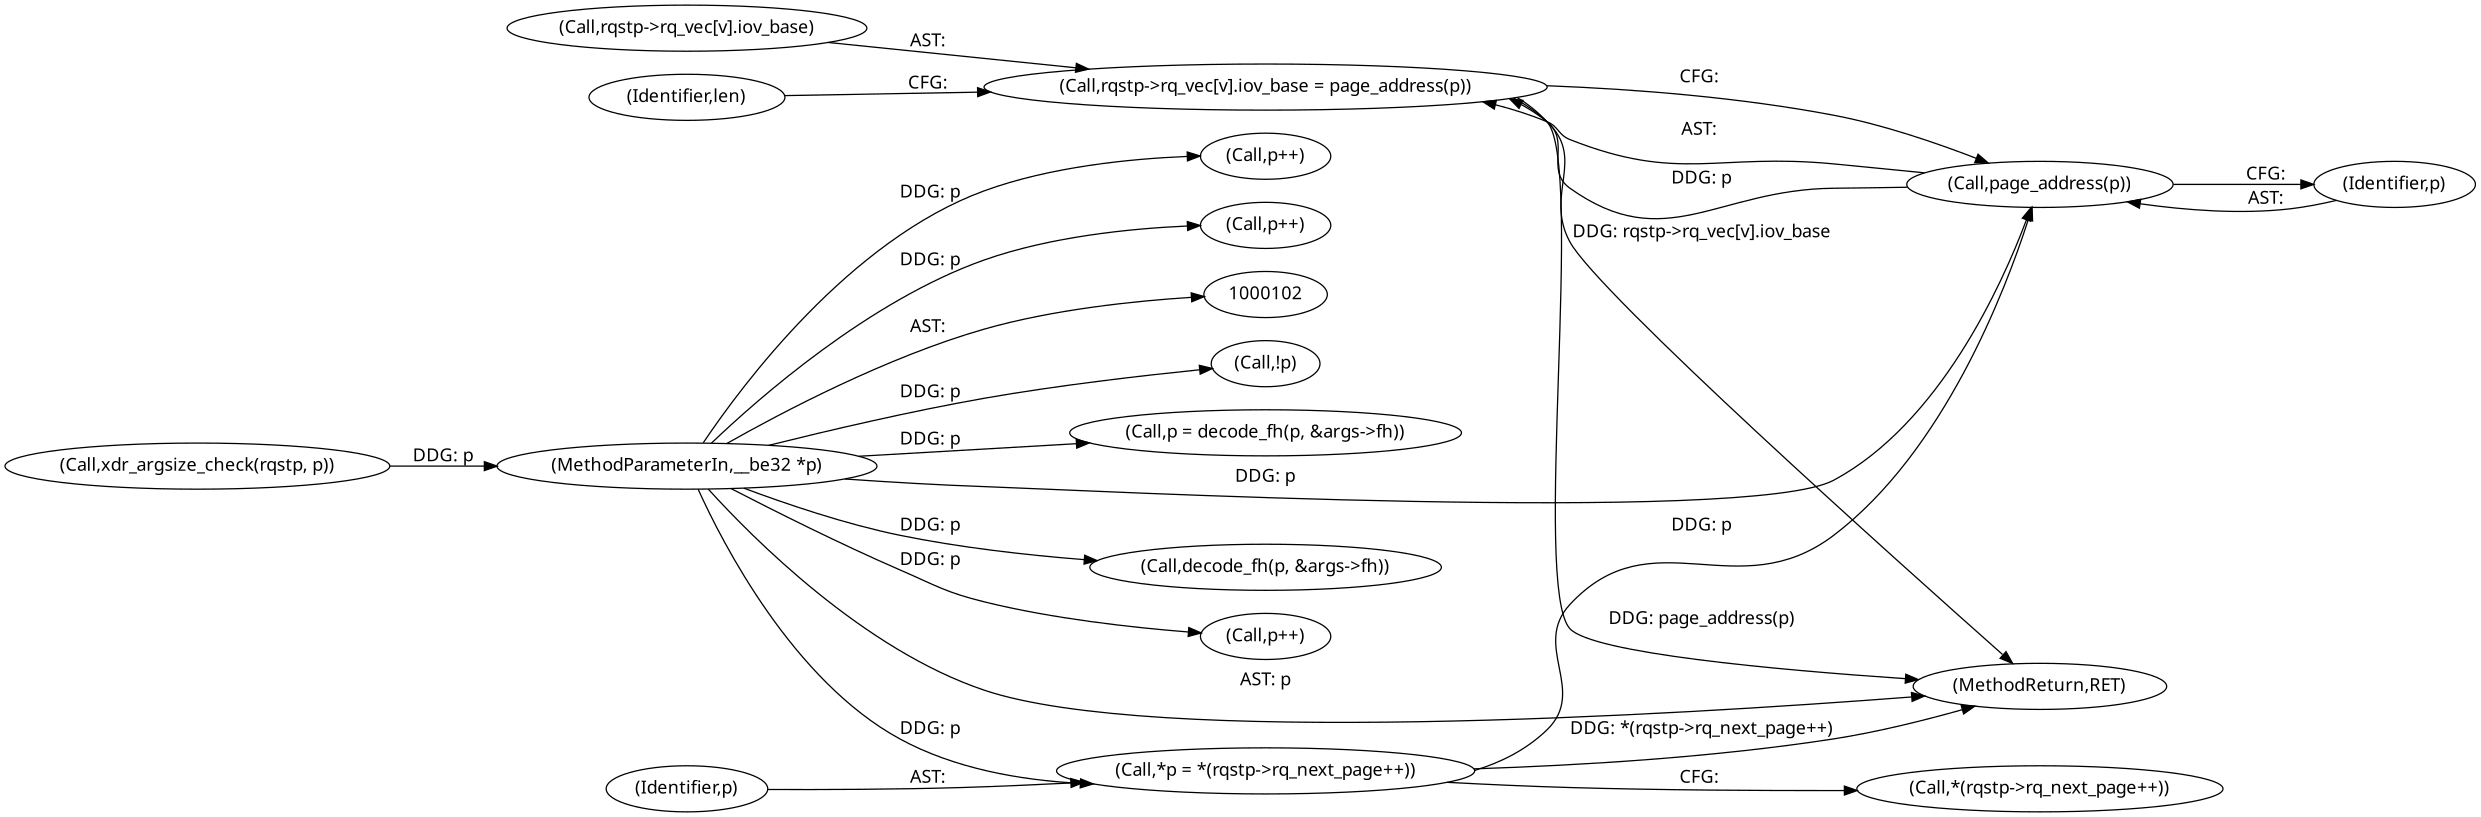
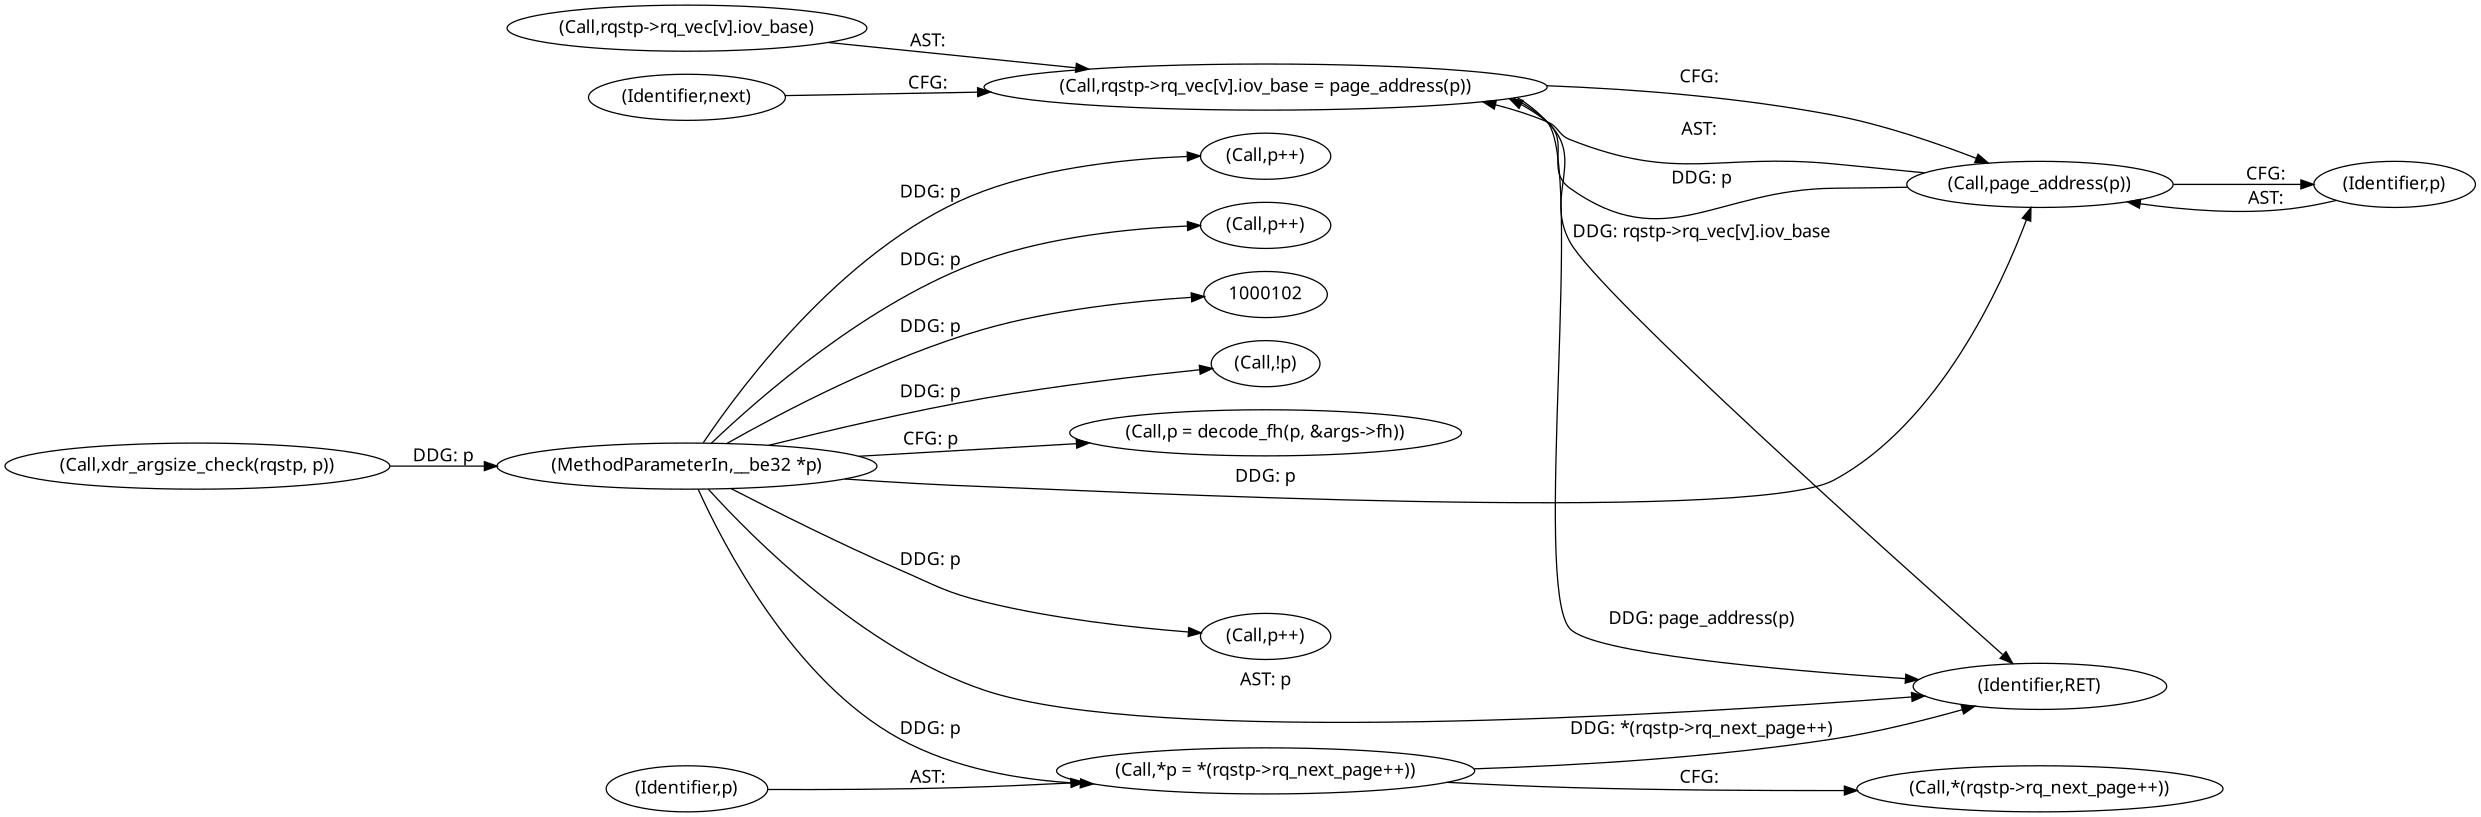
(687, 97) -> (687, 97)
(931, 327) -> (931, 327)
(931, 440) -> (931, 440)
(1778, 561) -> none
(1266, 567) -> none
(2040, 686) -> (2040, 686)
